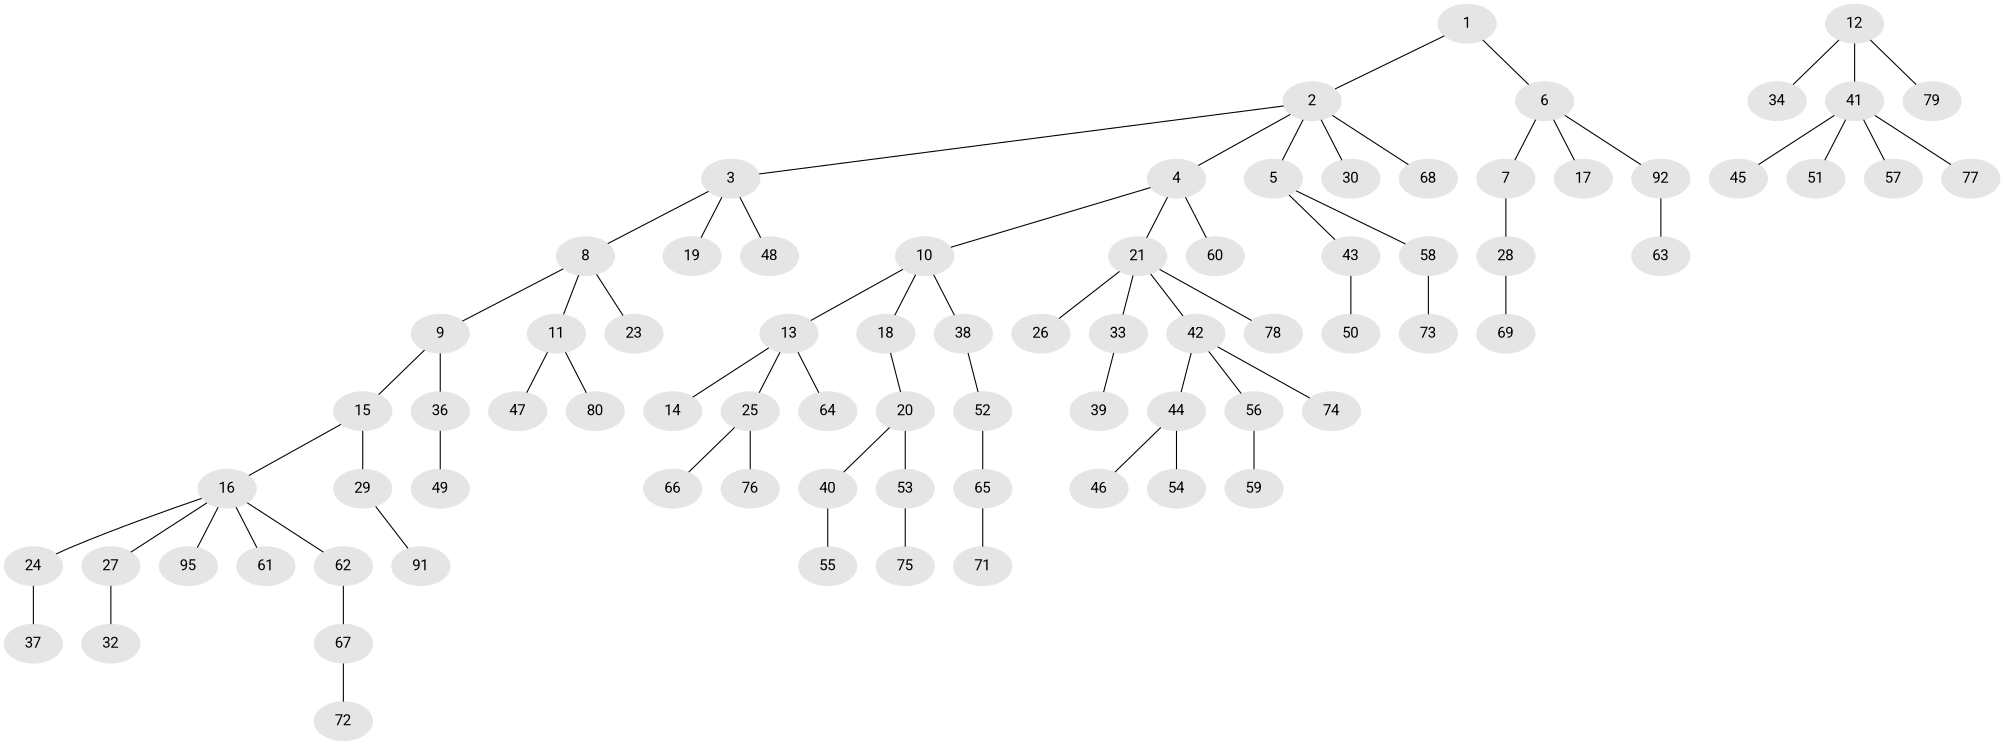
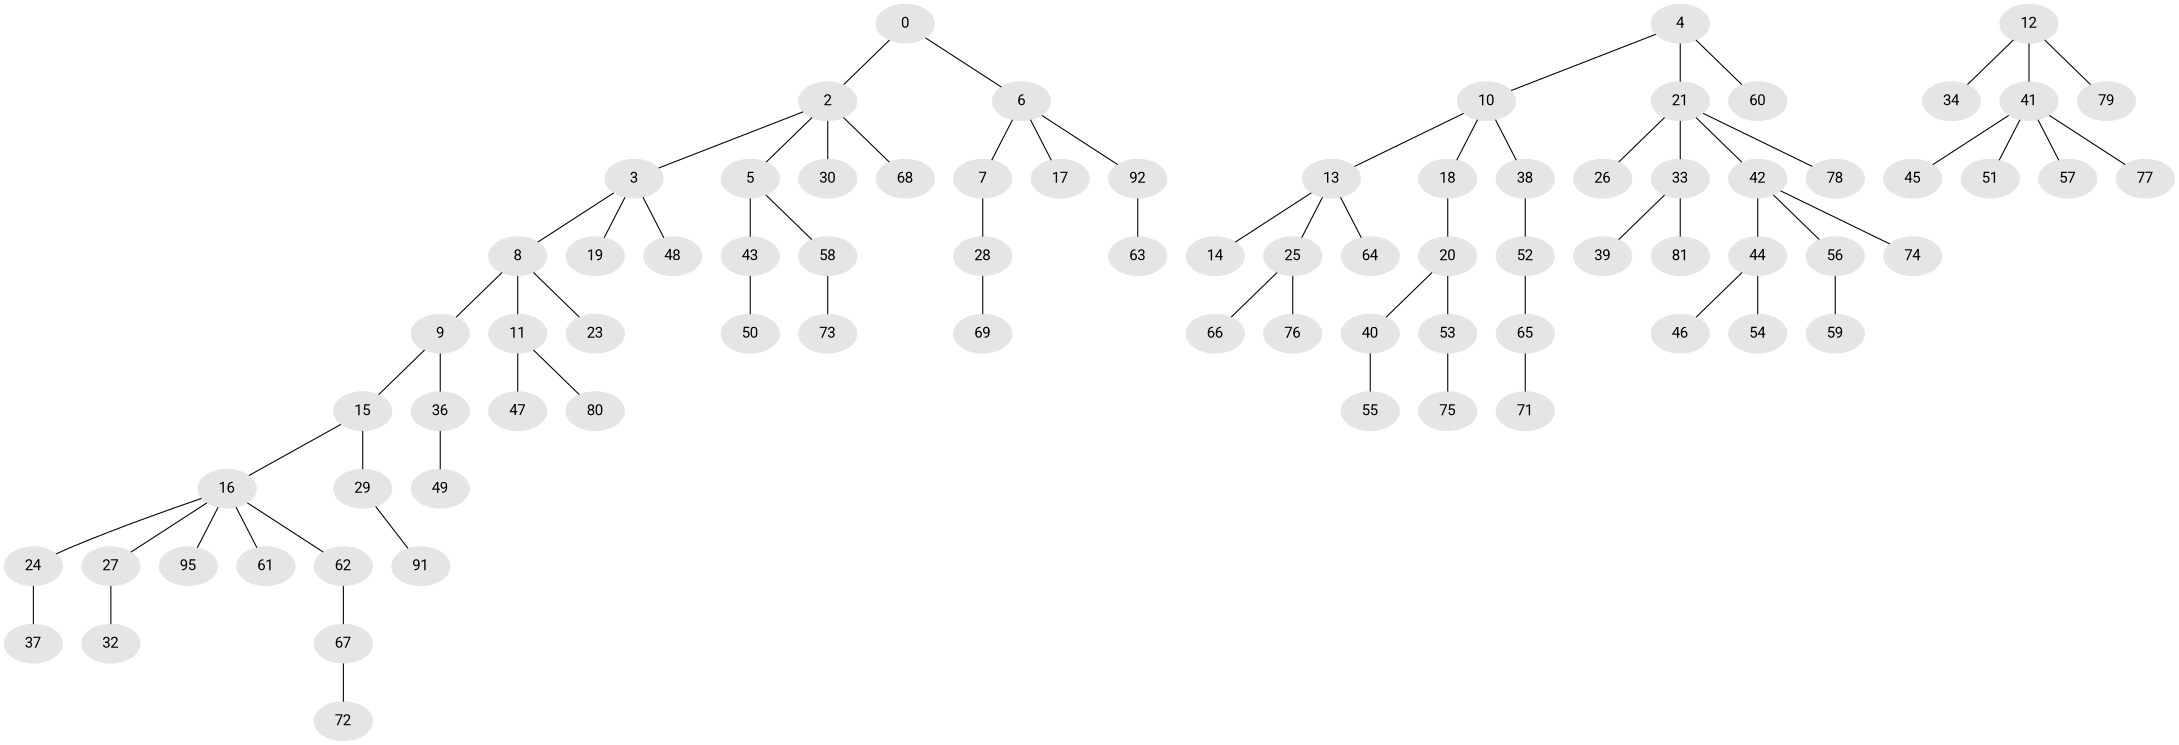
(1467, 24) -> (905, 24)
(1244, 140) -> none
none -> (1680, 256)
